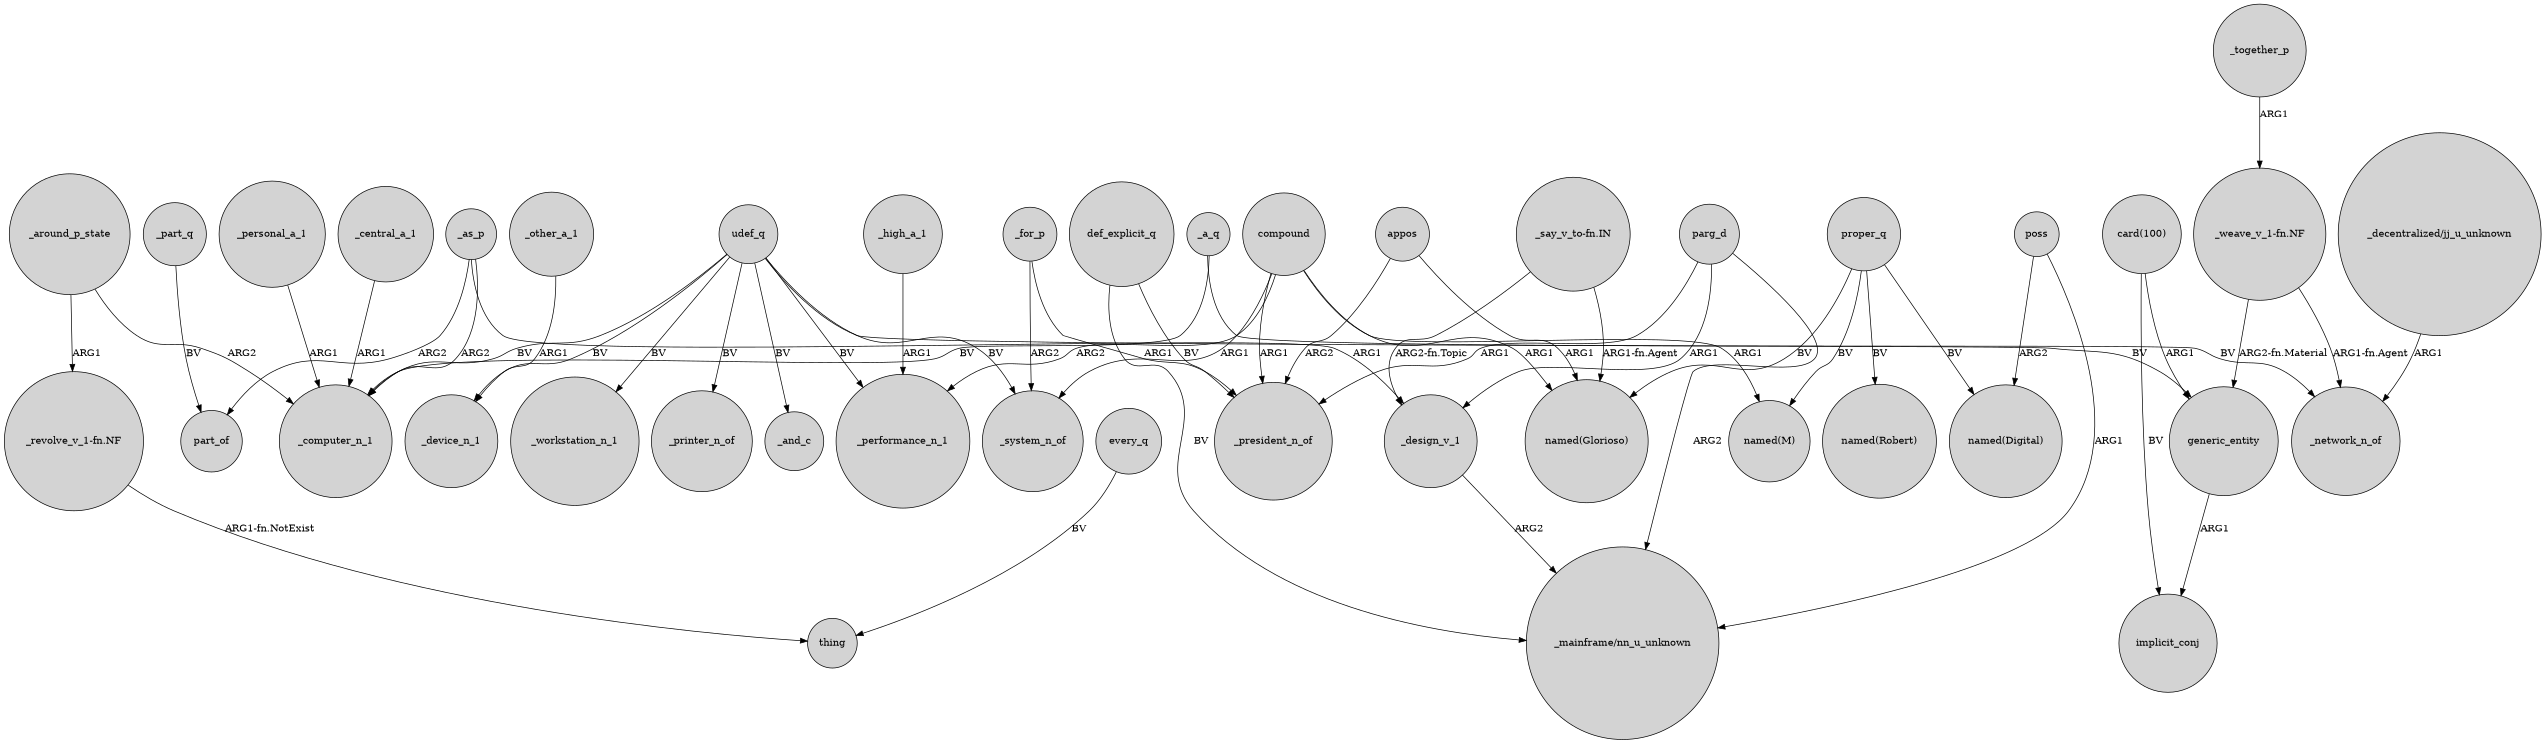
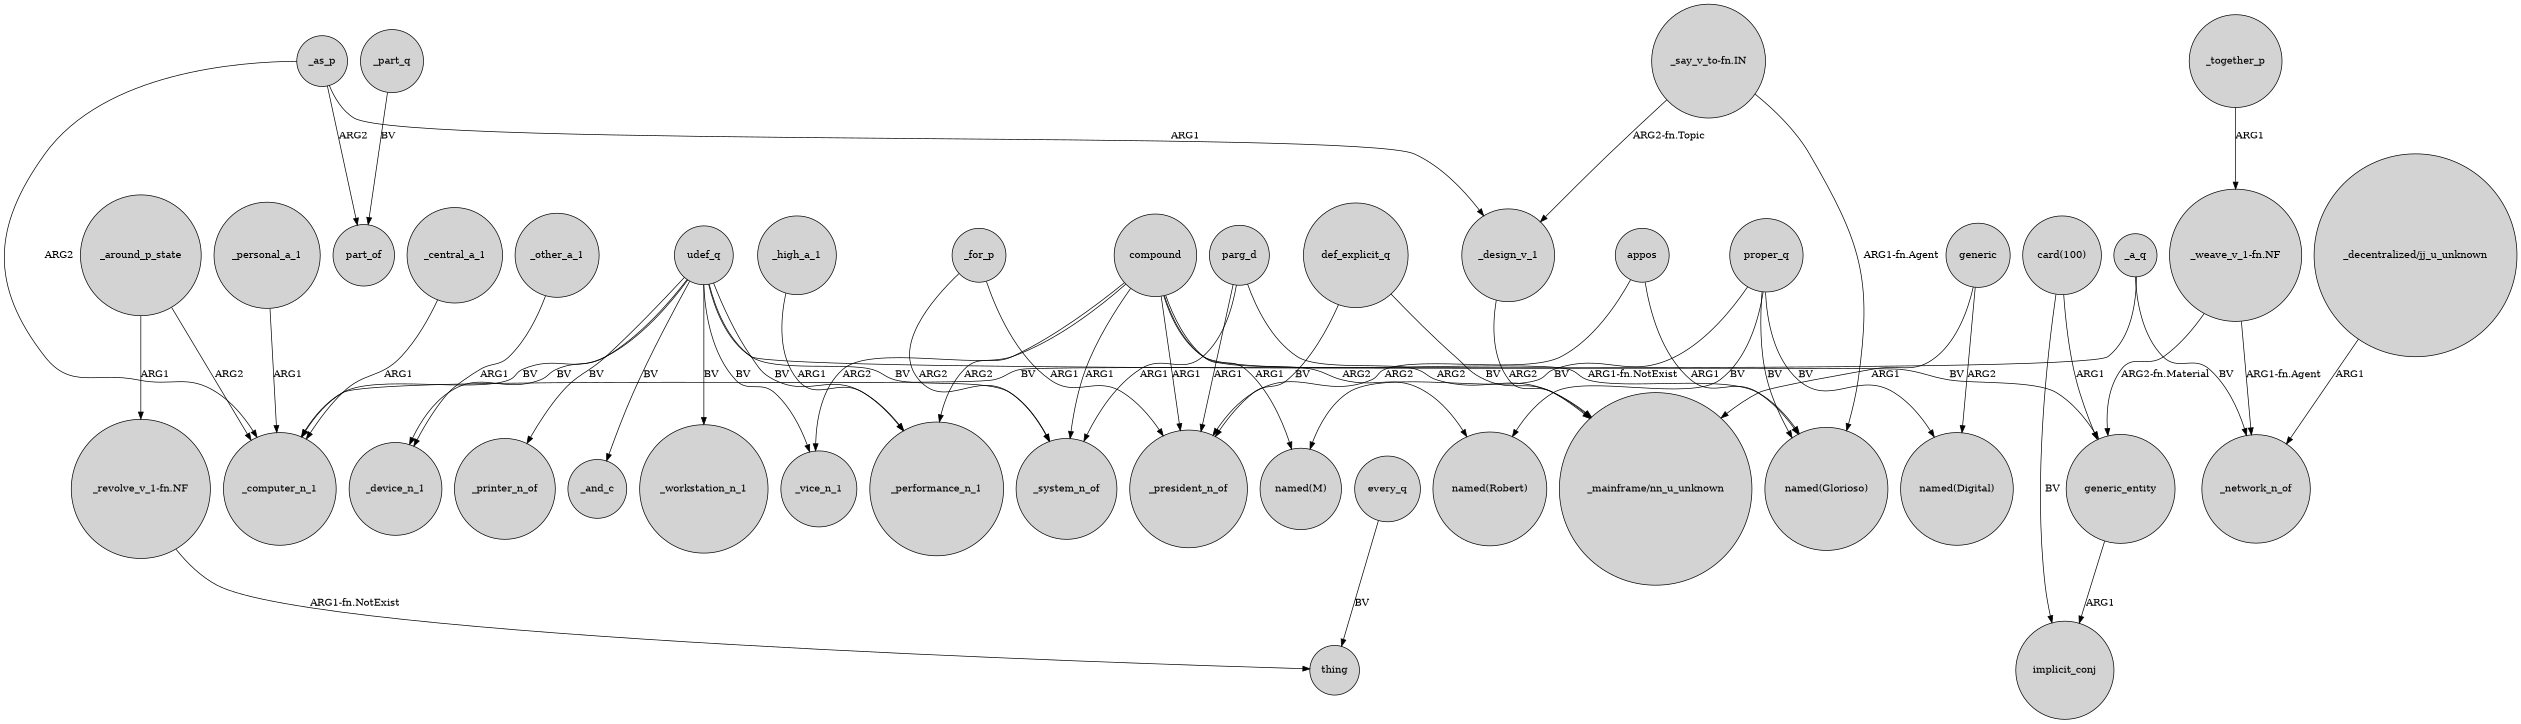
(2037, 234) -> (1978, 255)
(1540, 354) -> (1633, 375)
(1622, 370) -> (1192, 363)
none -> (1323, 373)
none -> (819, 489)
